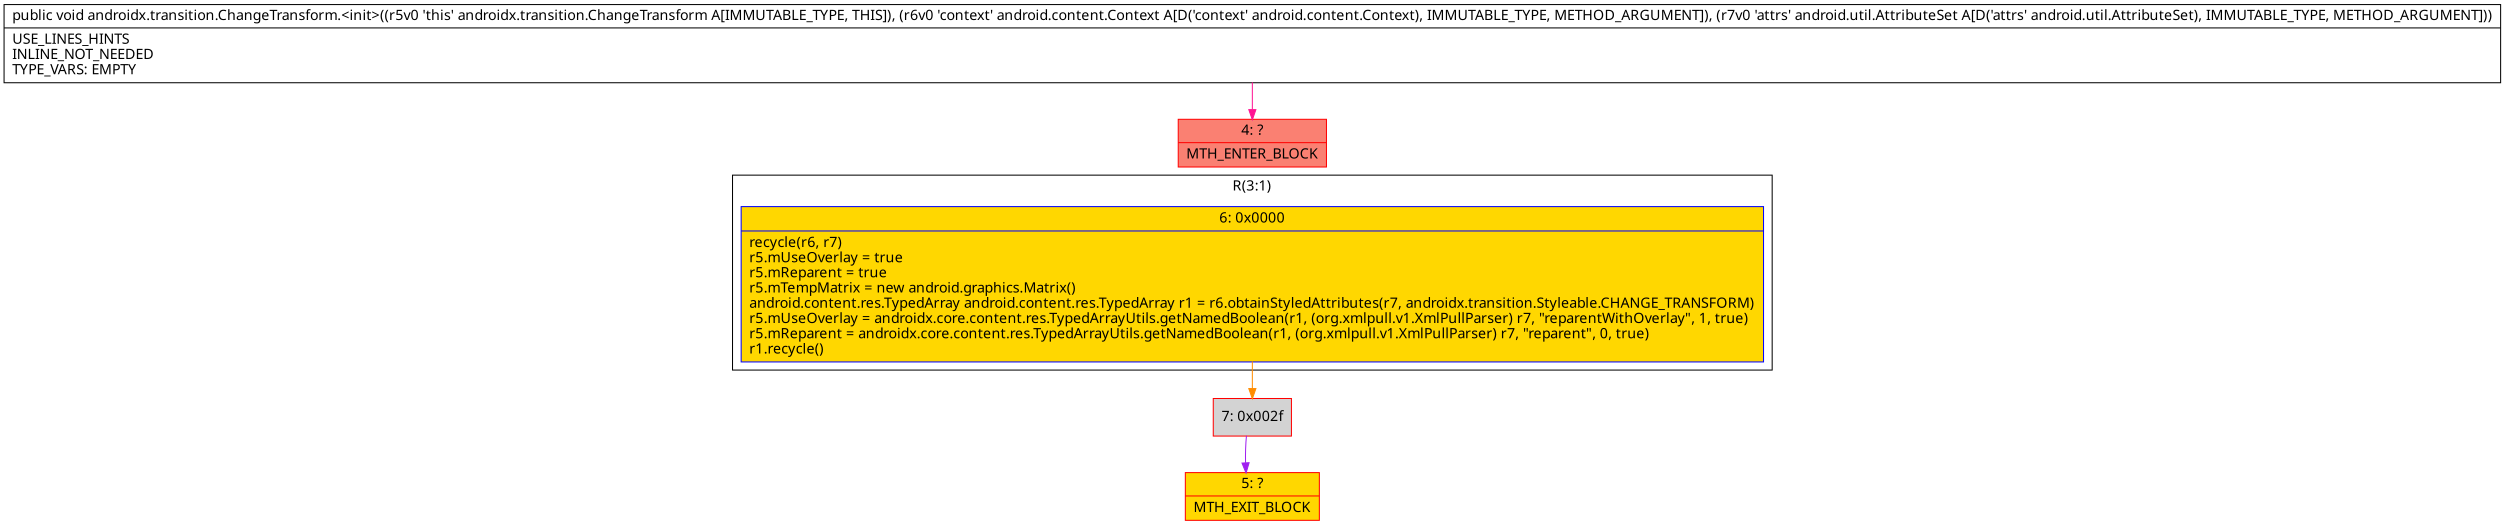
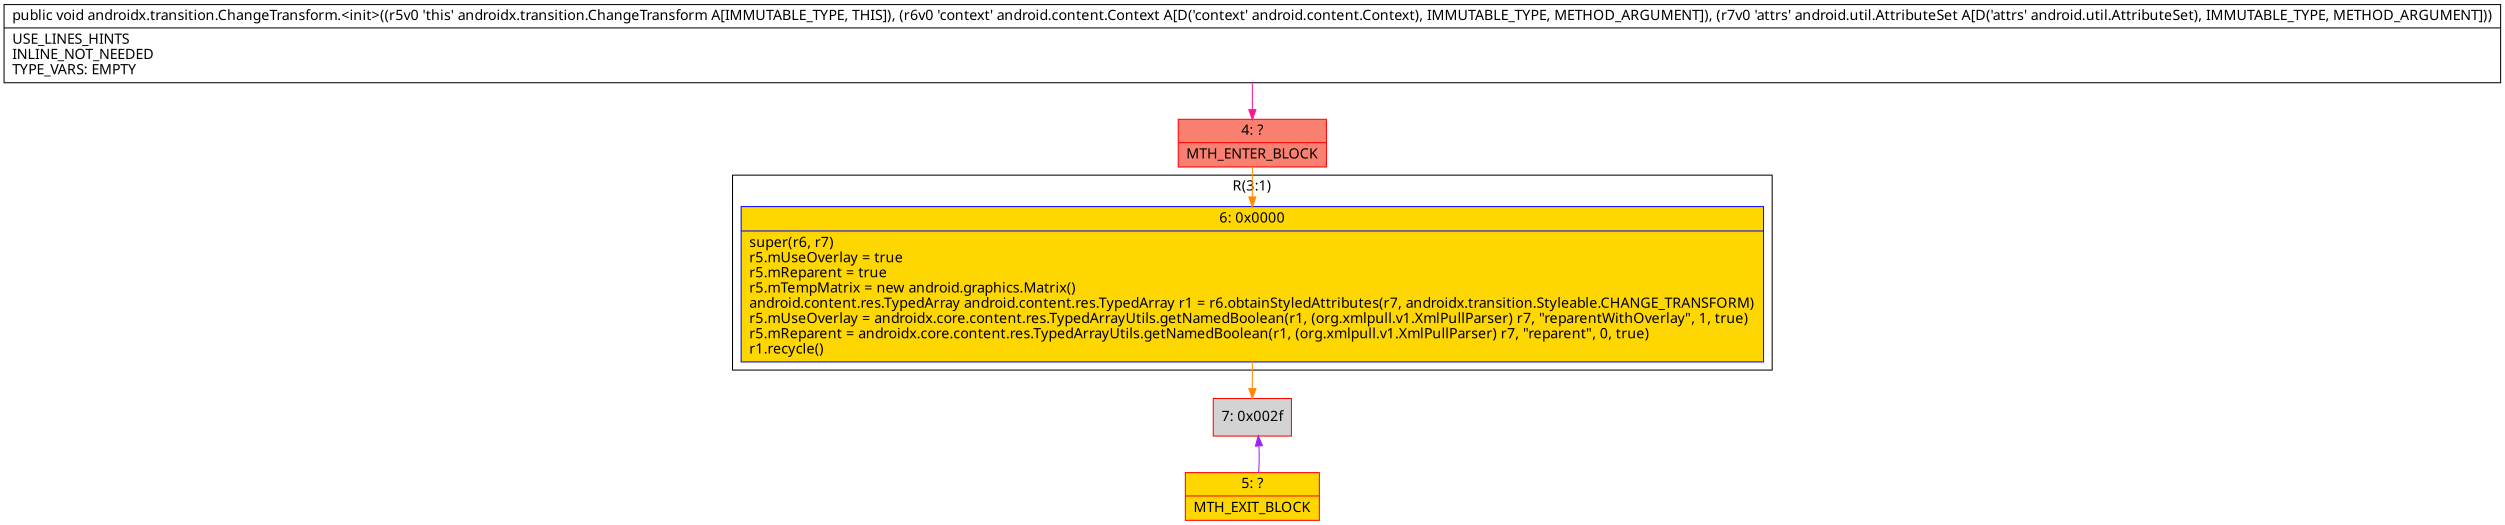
none -> (1252, 182)
(796, 243) -> (792, 243)
(1246, 449) -> (1259, 460)
